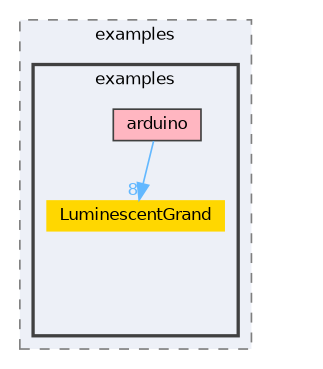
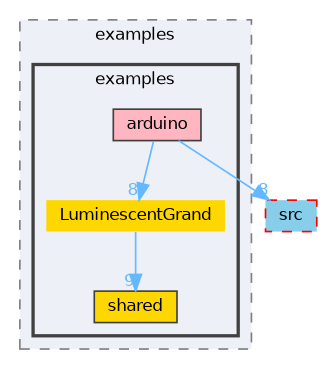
none -> (291, 216)
none -> (136, 307)
